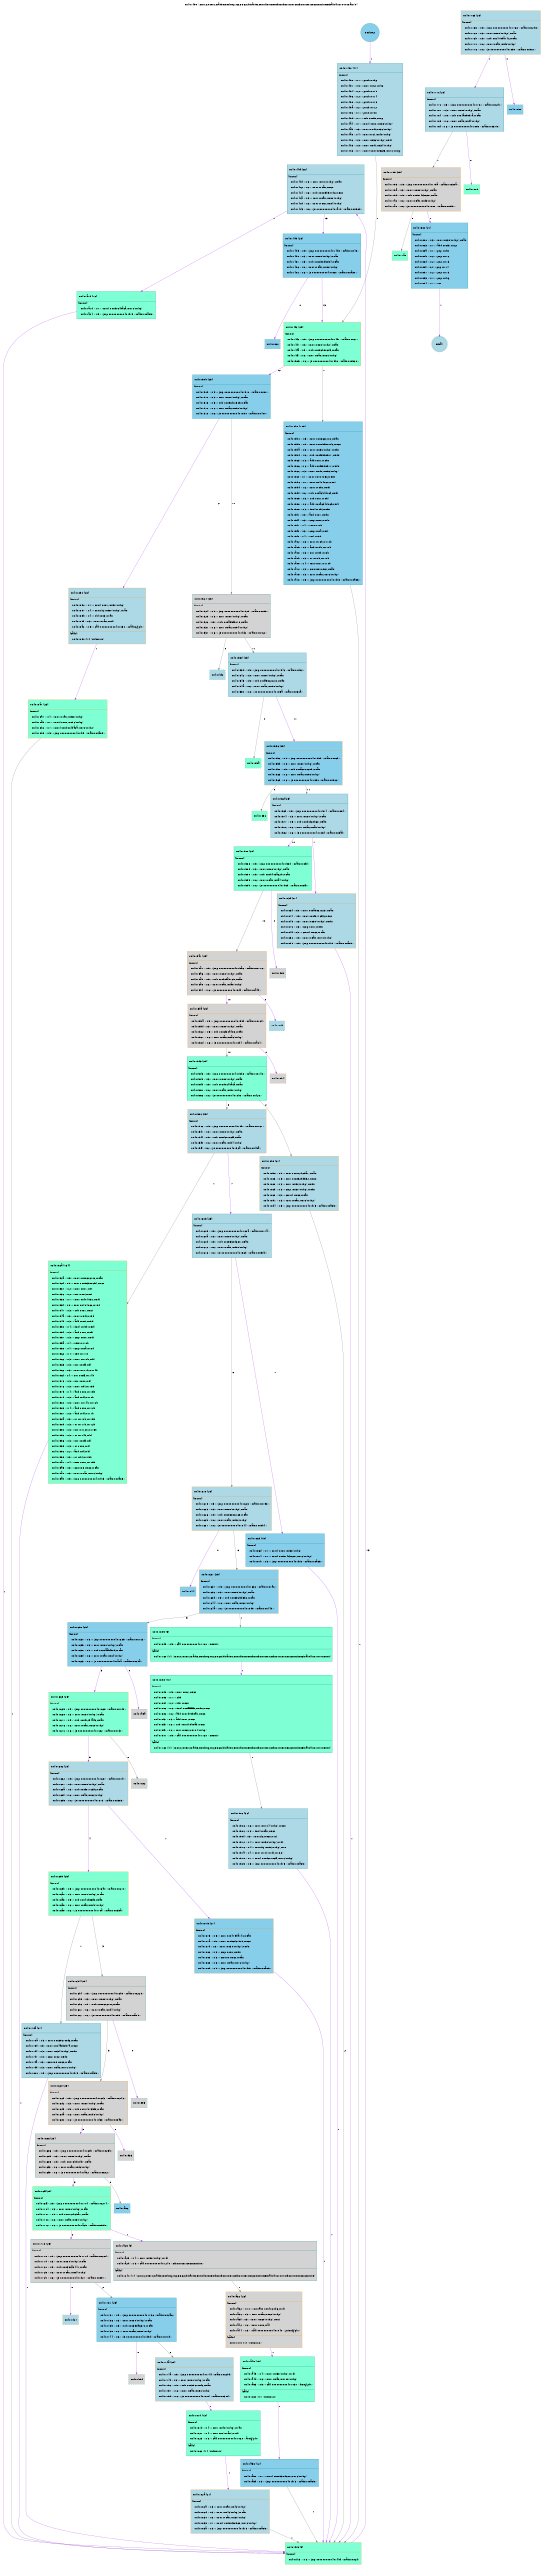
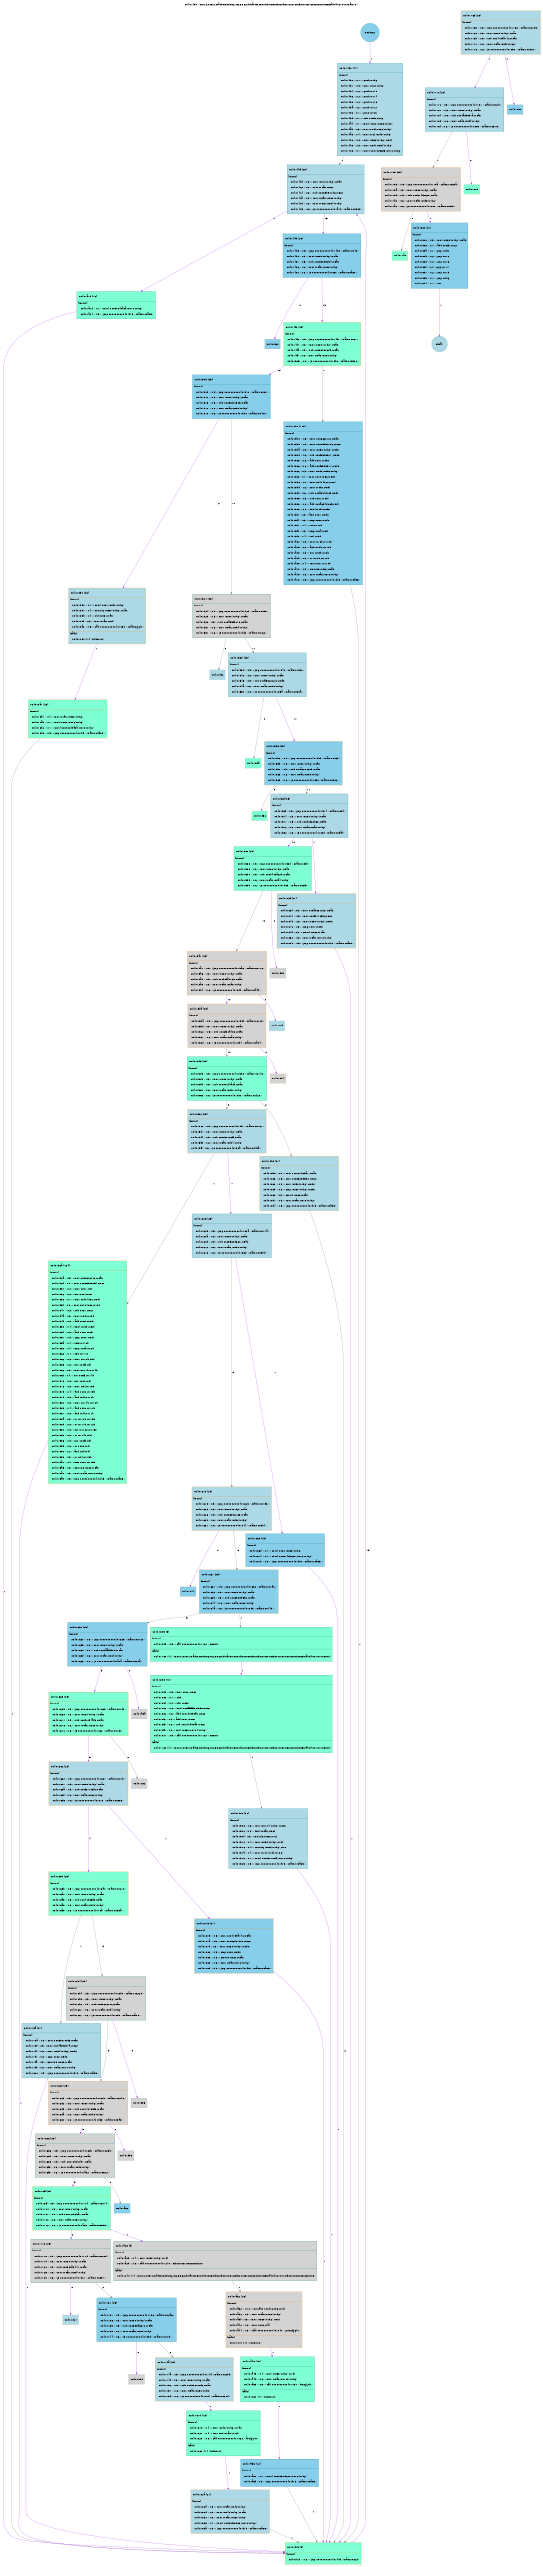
(374, 242) -> (342, 160)
